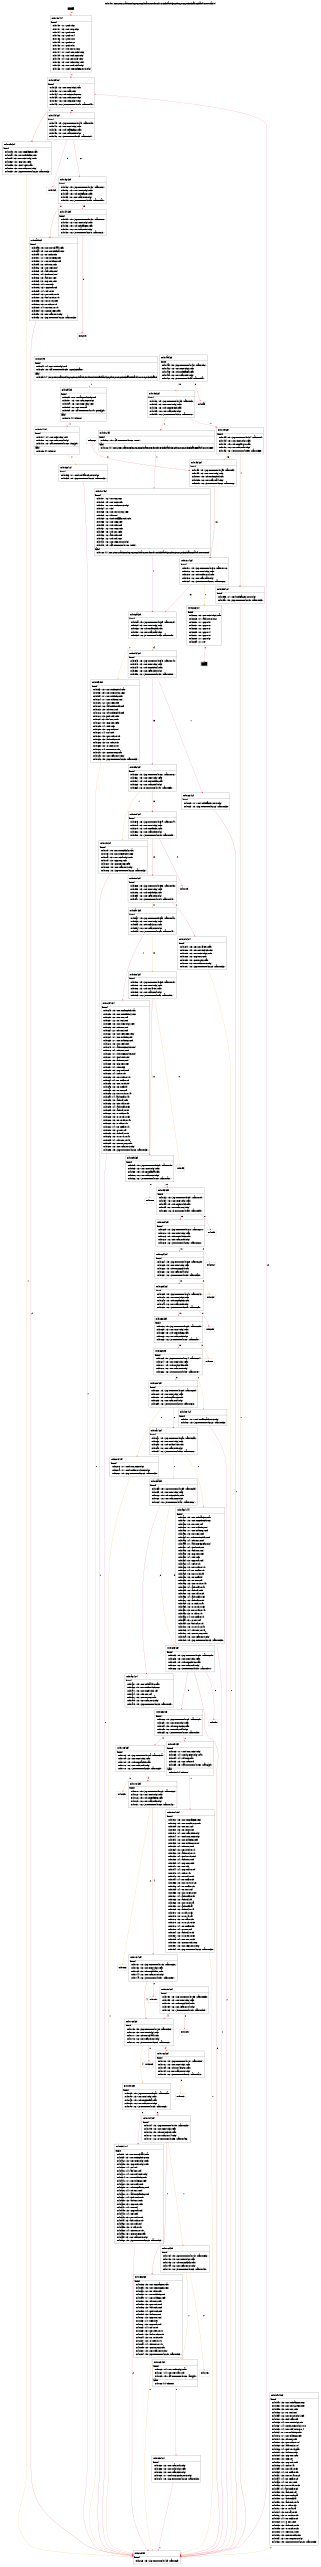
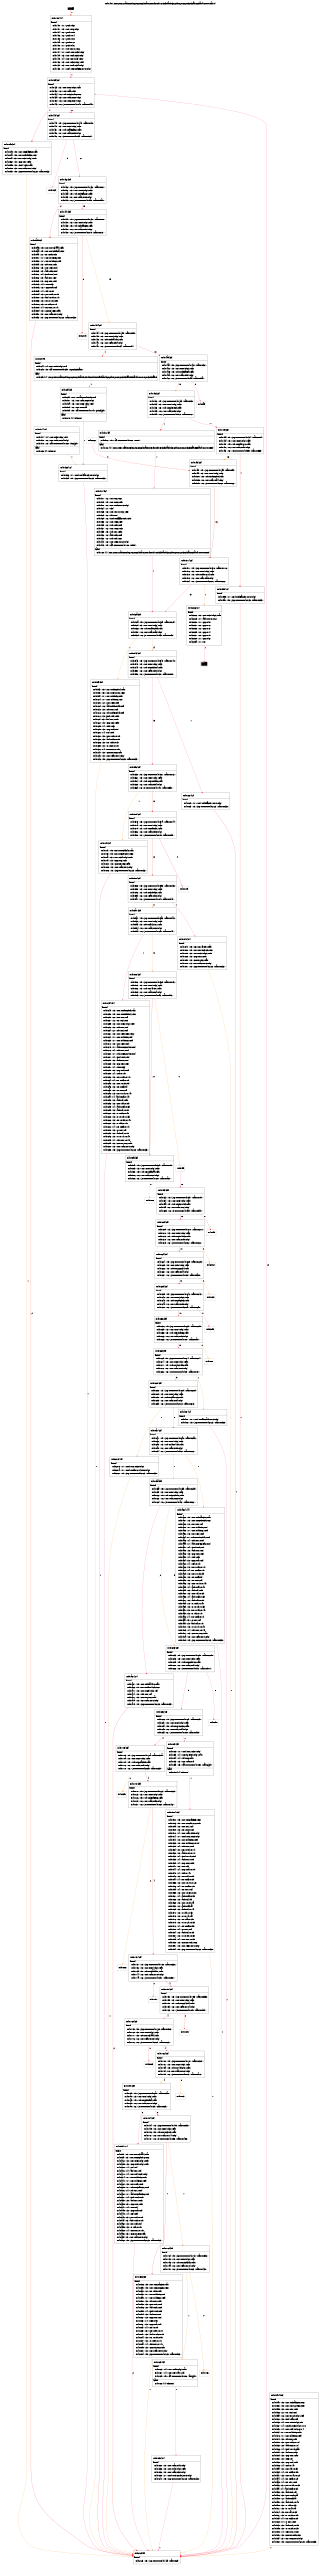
none -> (113, 336)
(69, 424) -> (83, 443)
(165, 1184) -> (180, 1179)
(145, 1999) -> (168, 1984)
(140, 2064) -> (164, 2080)
(216, 2123) -> (113, 2130)
